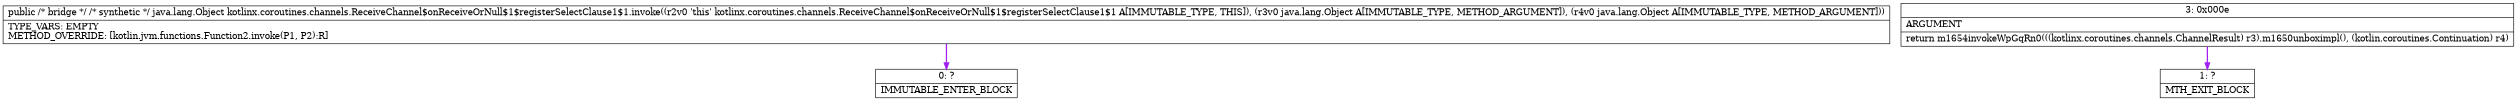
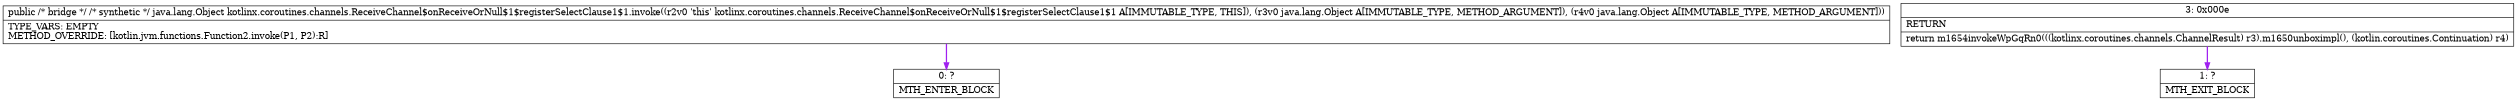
(1934, 25) -> (1926, 25)
(946, 90) -> (946, 90)
